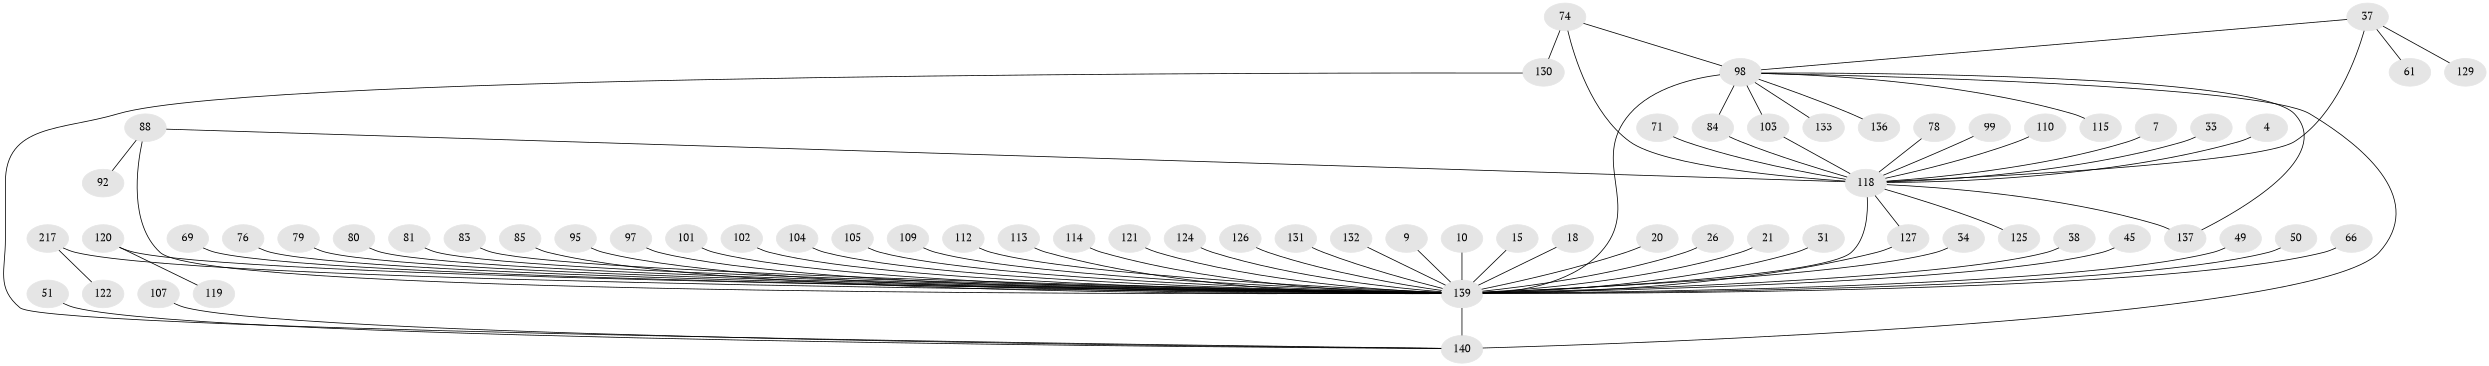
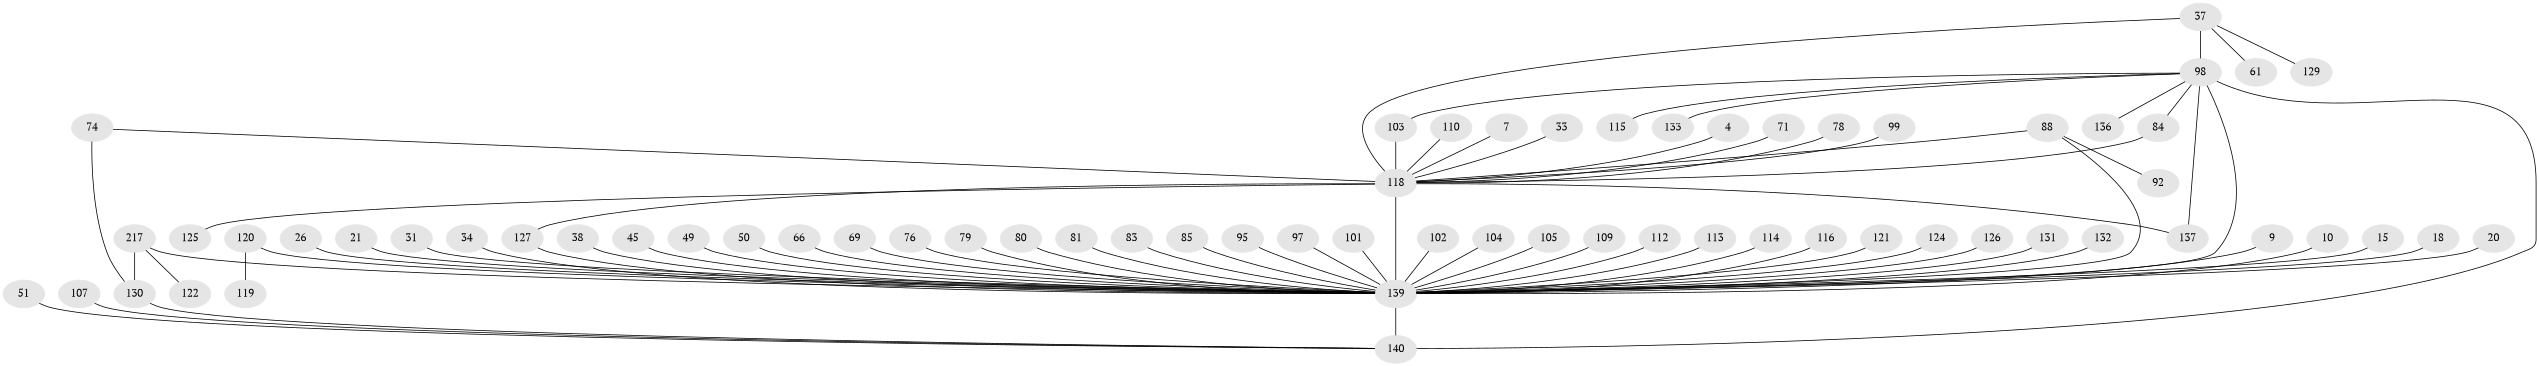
(1653, 45) -> none
none -> (1826, 239)
none -> (135, 266)
